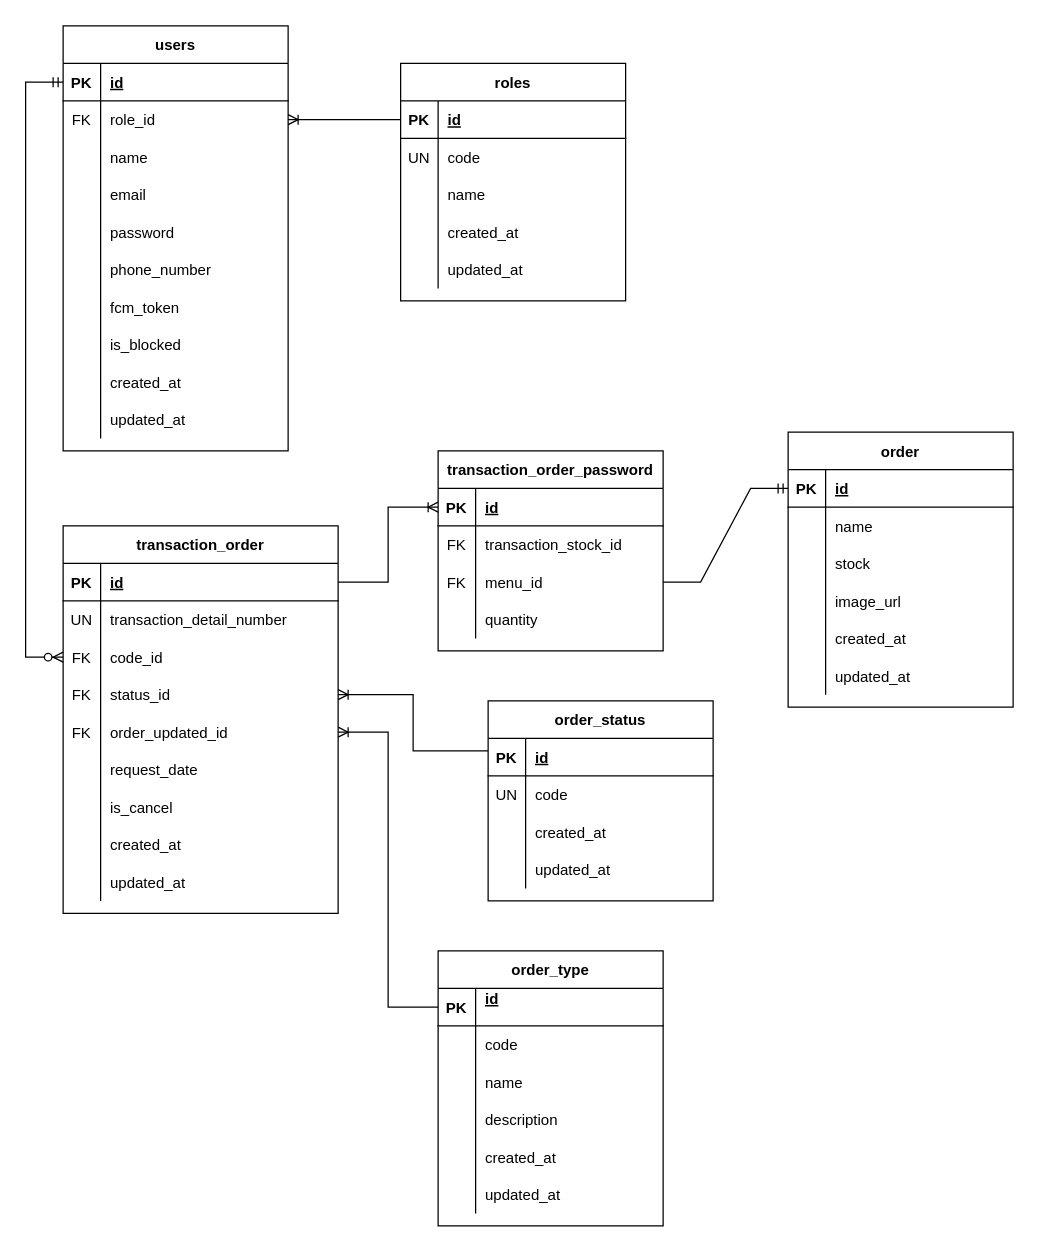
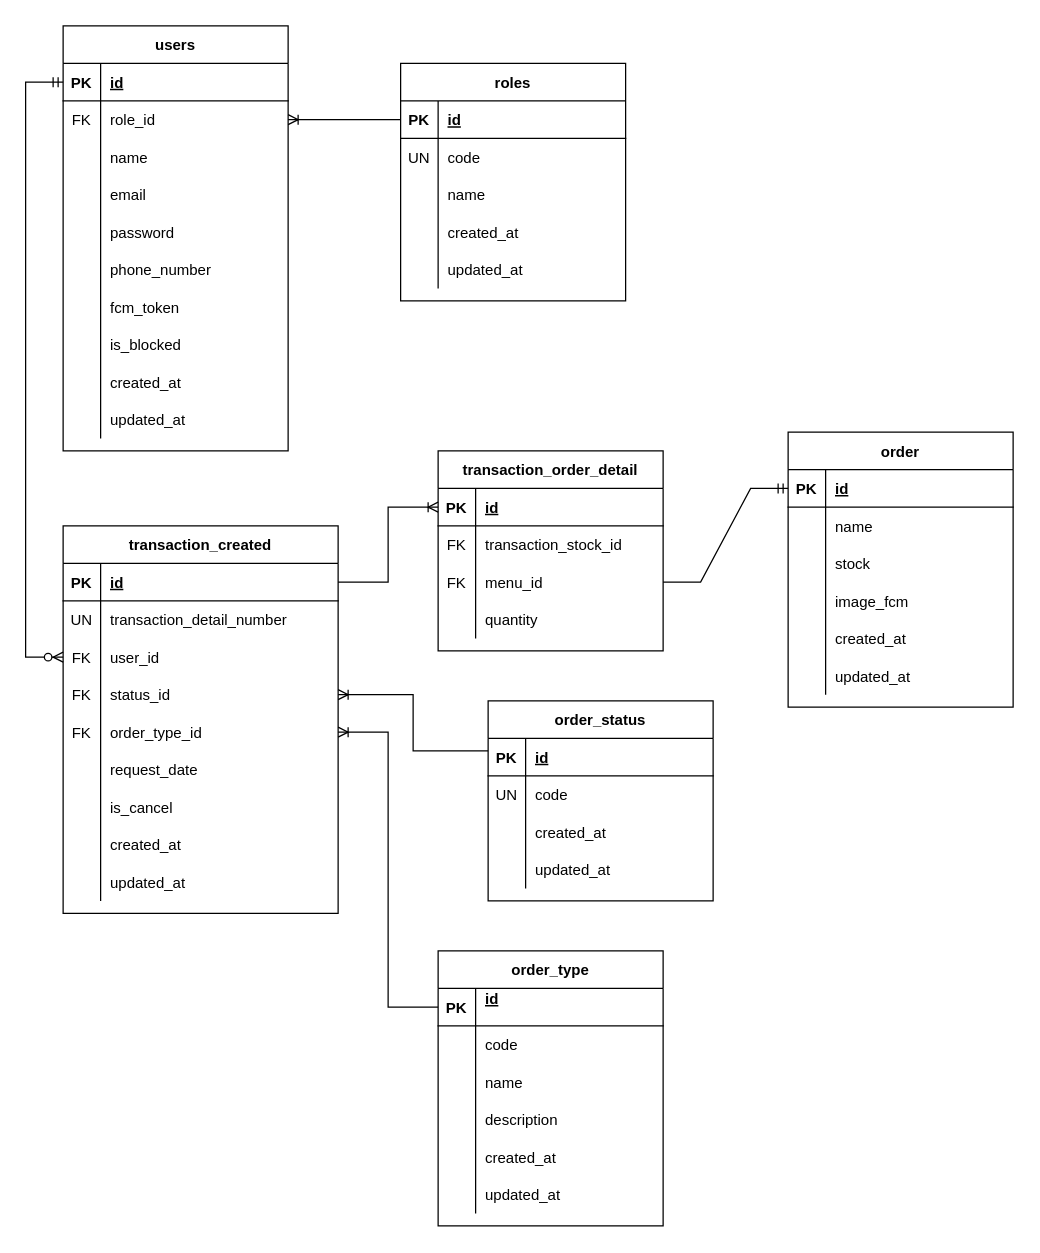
(550, 470) -> (550, 470)
(200, 545) -> (200, 545)
(869, 601) -> (871, 601)
(137, 658) -> (137, 658)
(175, 733) -> (163, 733)
